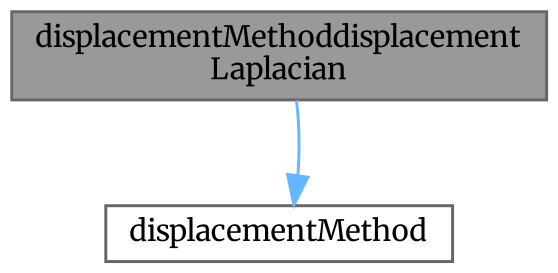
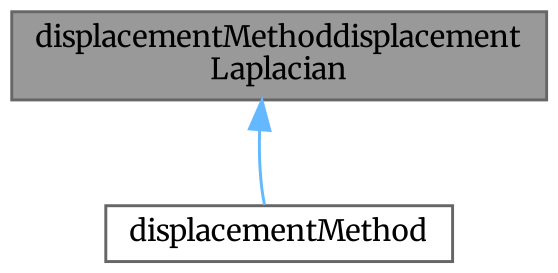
(299, 138) -> (260, 168)
